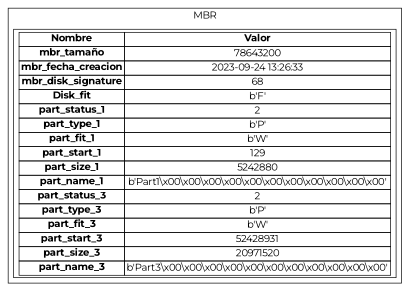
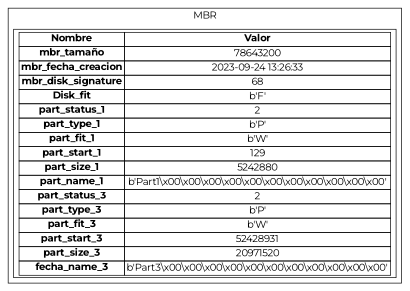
(72, 267) -> (72, 267)
